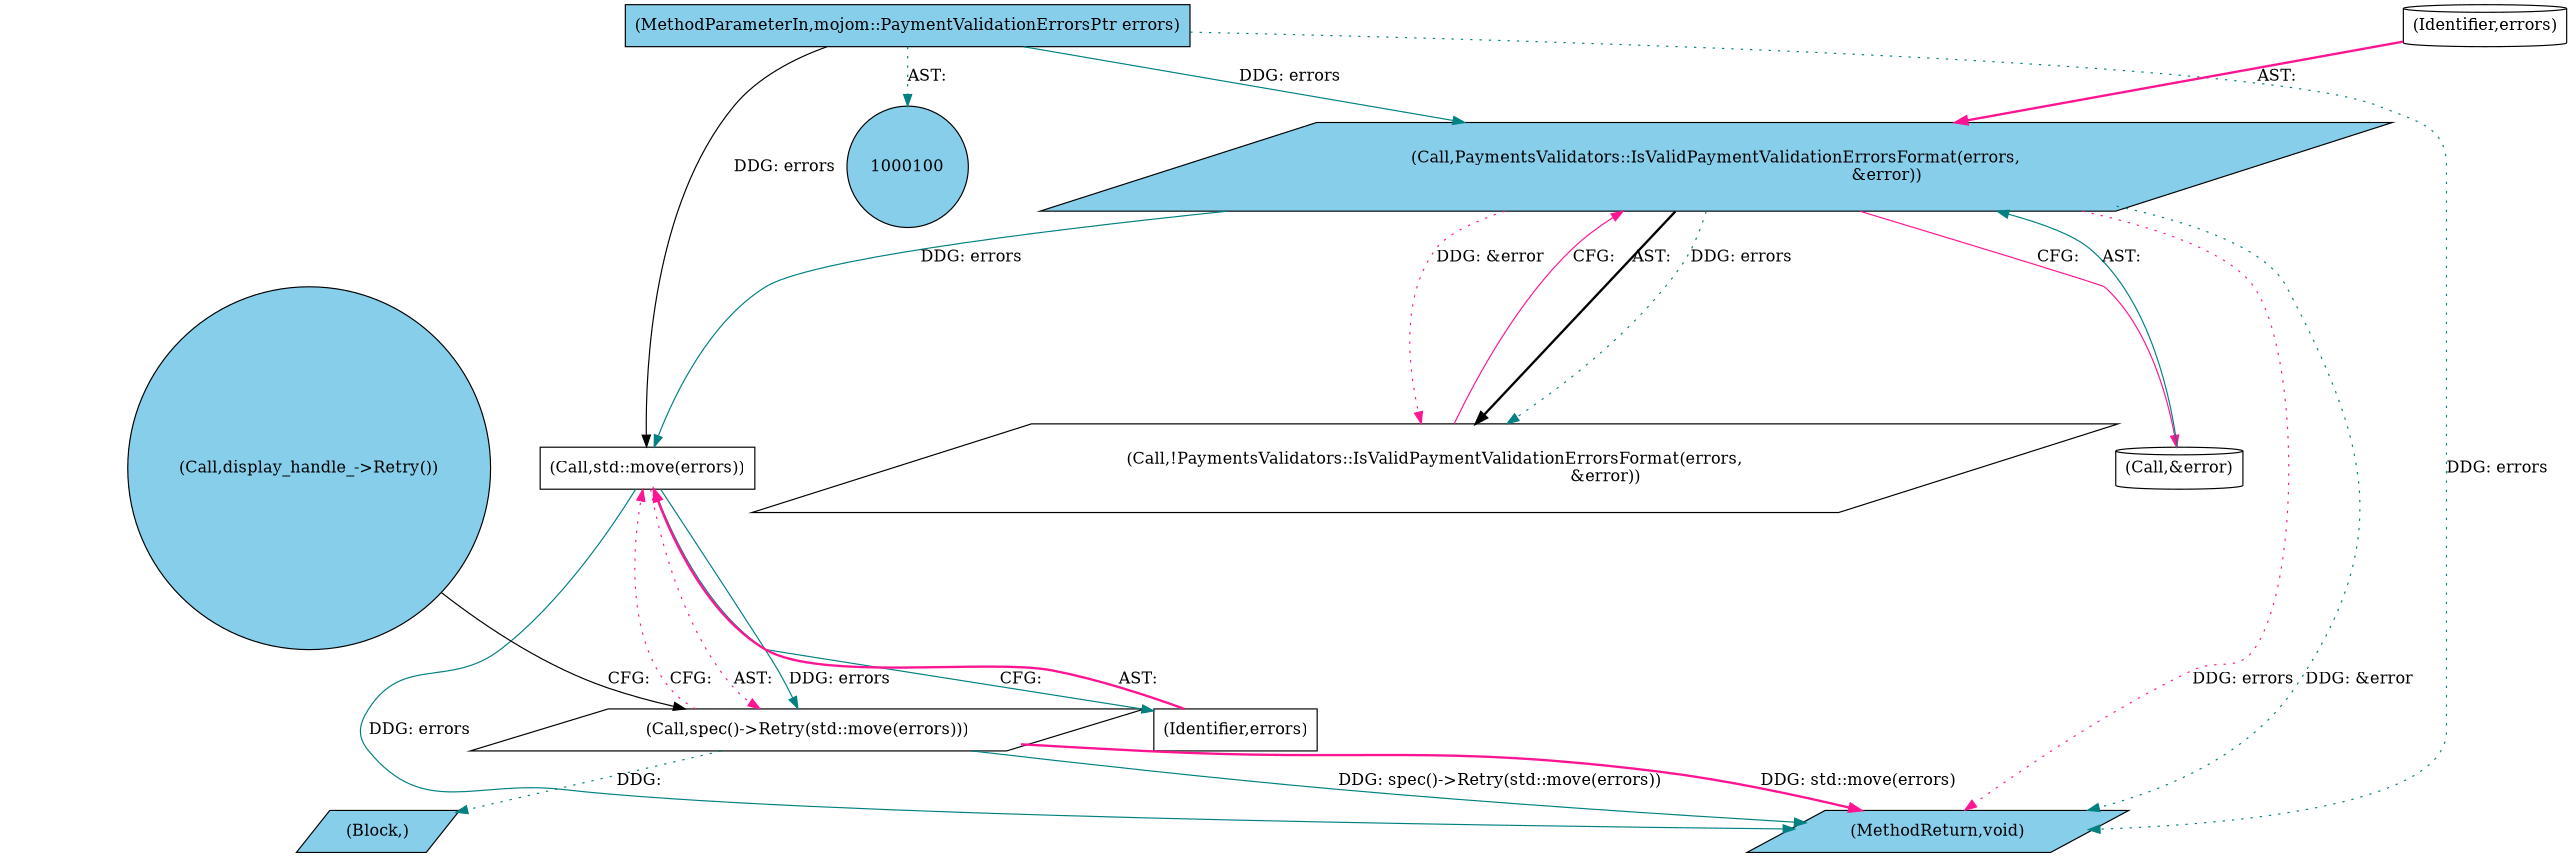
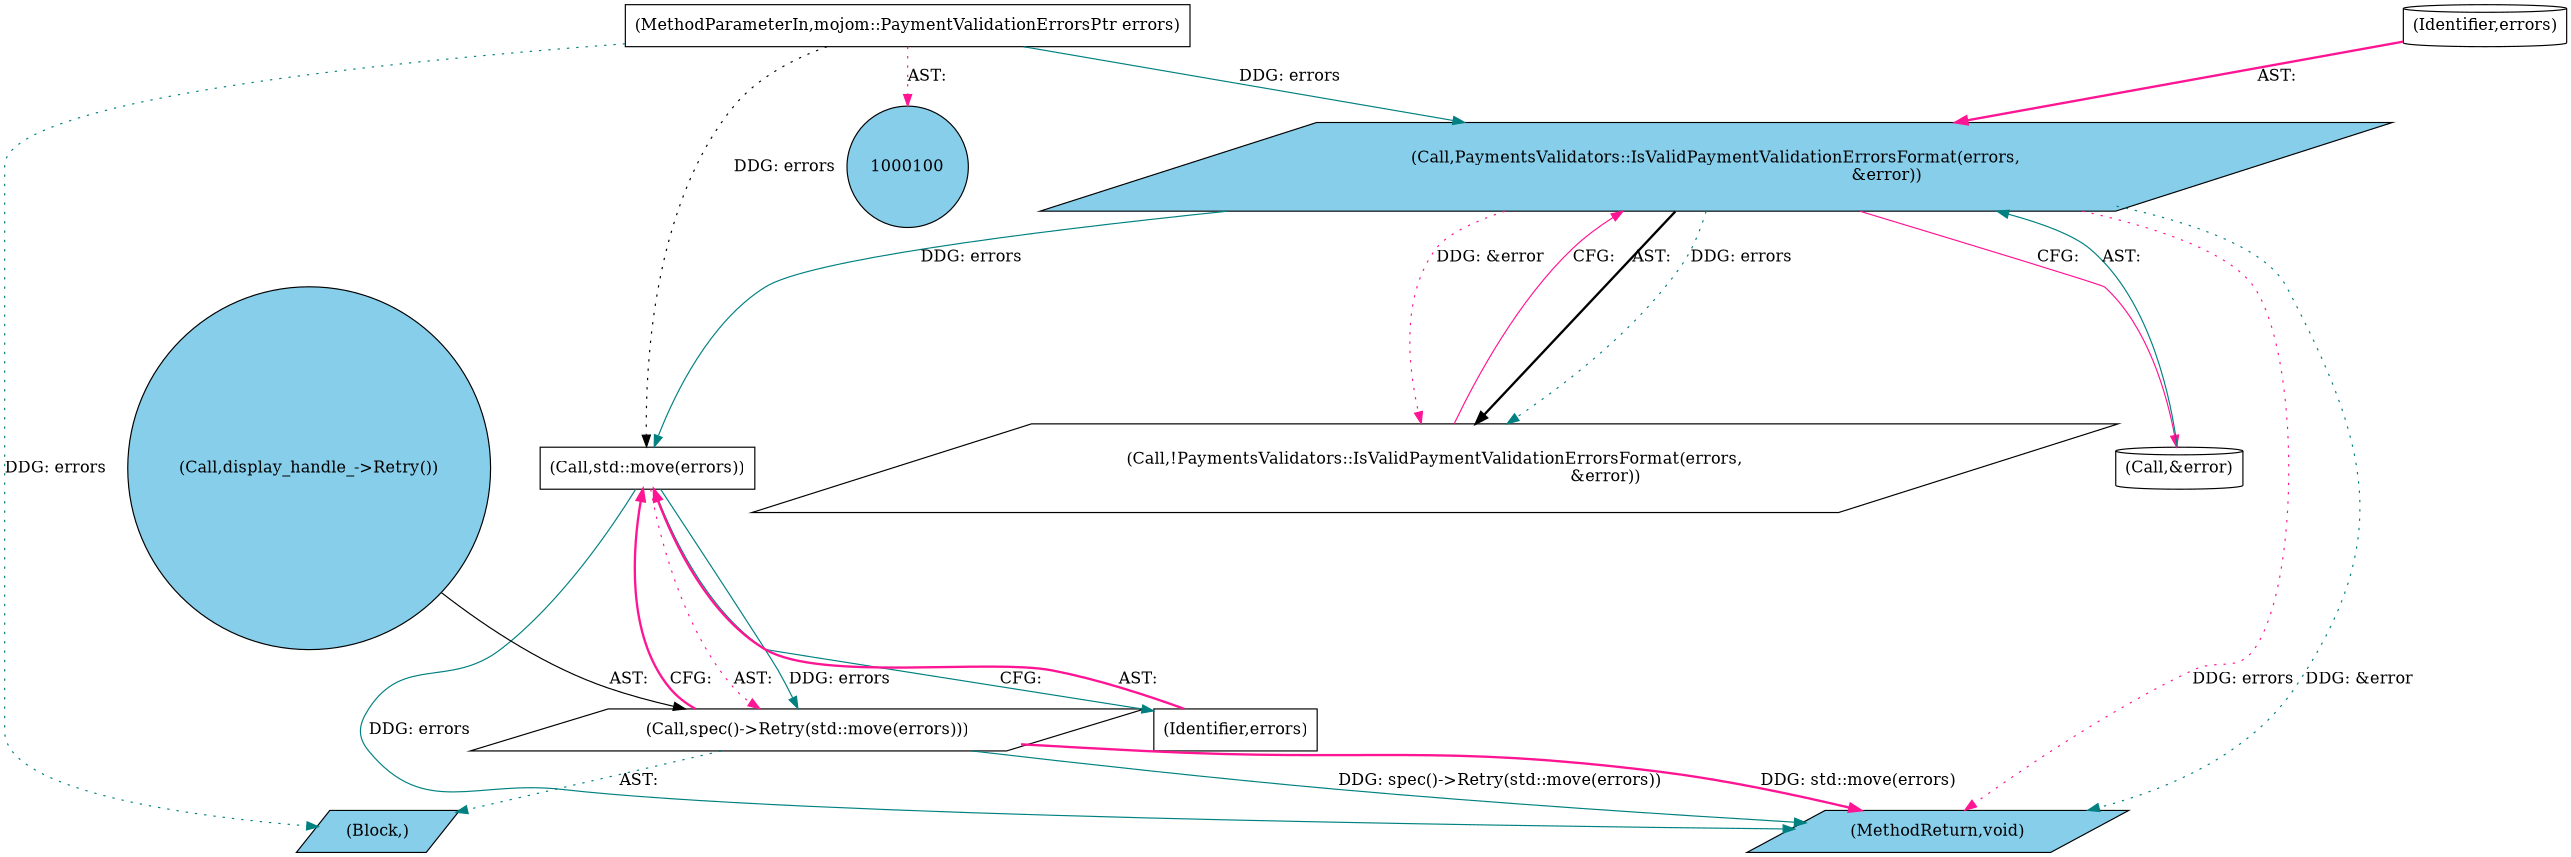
(908, 26) -> (908, 26)
(908, 70) -> (908, 70)
(2305, 90) -> (5, 292)
(679, 209) -> (679, 209)
(639, 615) -> (639, 615)
(632, 679) -> (632, 679)
(642, 781) -> (642, 781)
